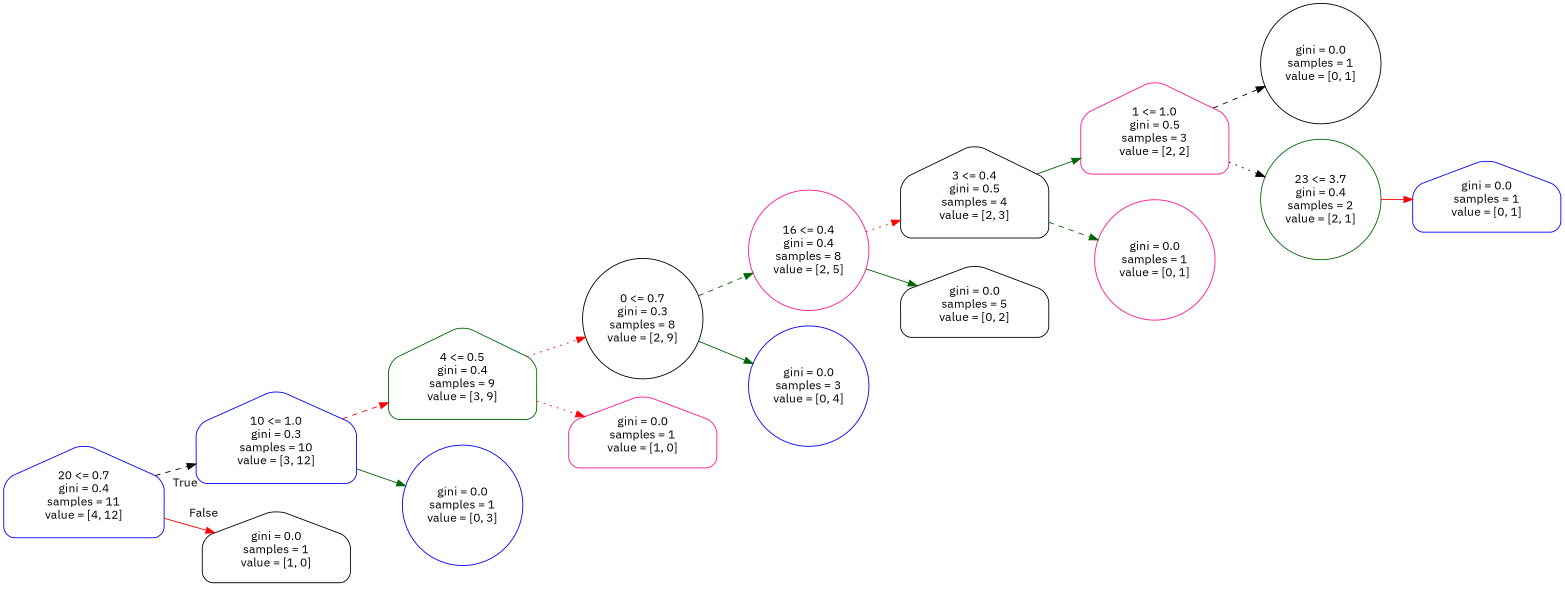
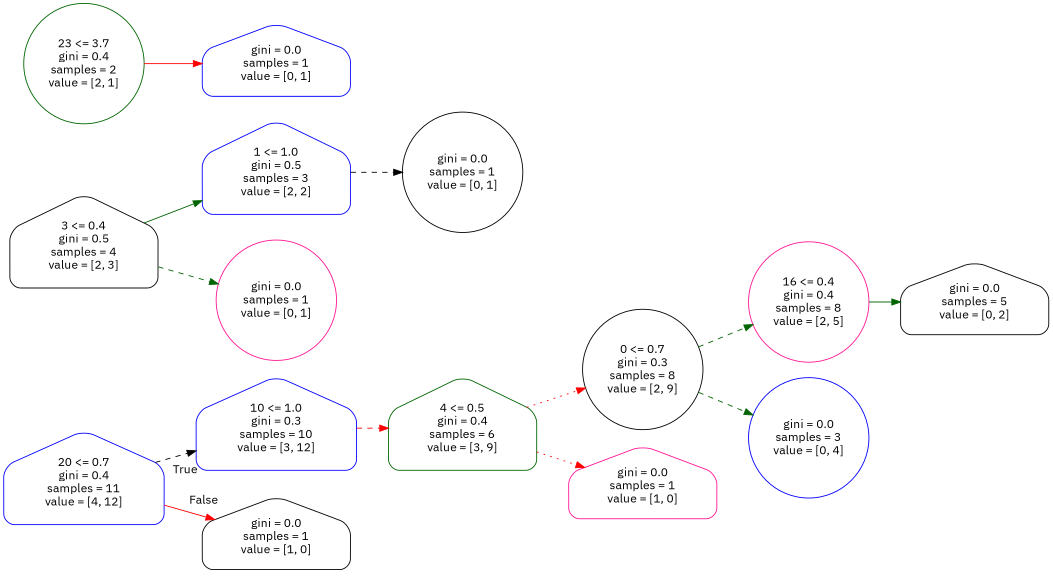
(1155, 132) -> (276, 172)
(1243, 168) -> none
(879, 227) -> none
(722, 351) -> (722, 402)
(463, 377) -> (463, 428)
(463, 505) -> none
